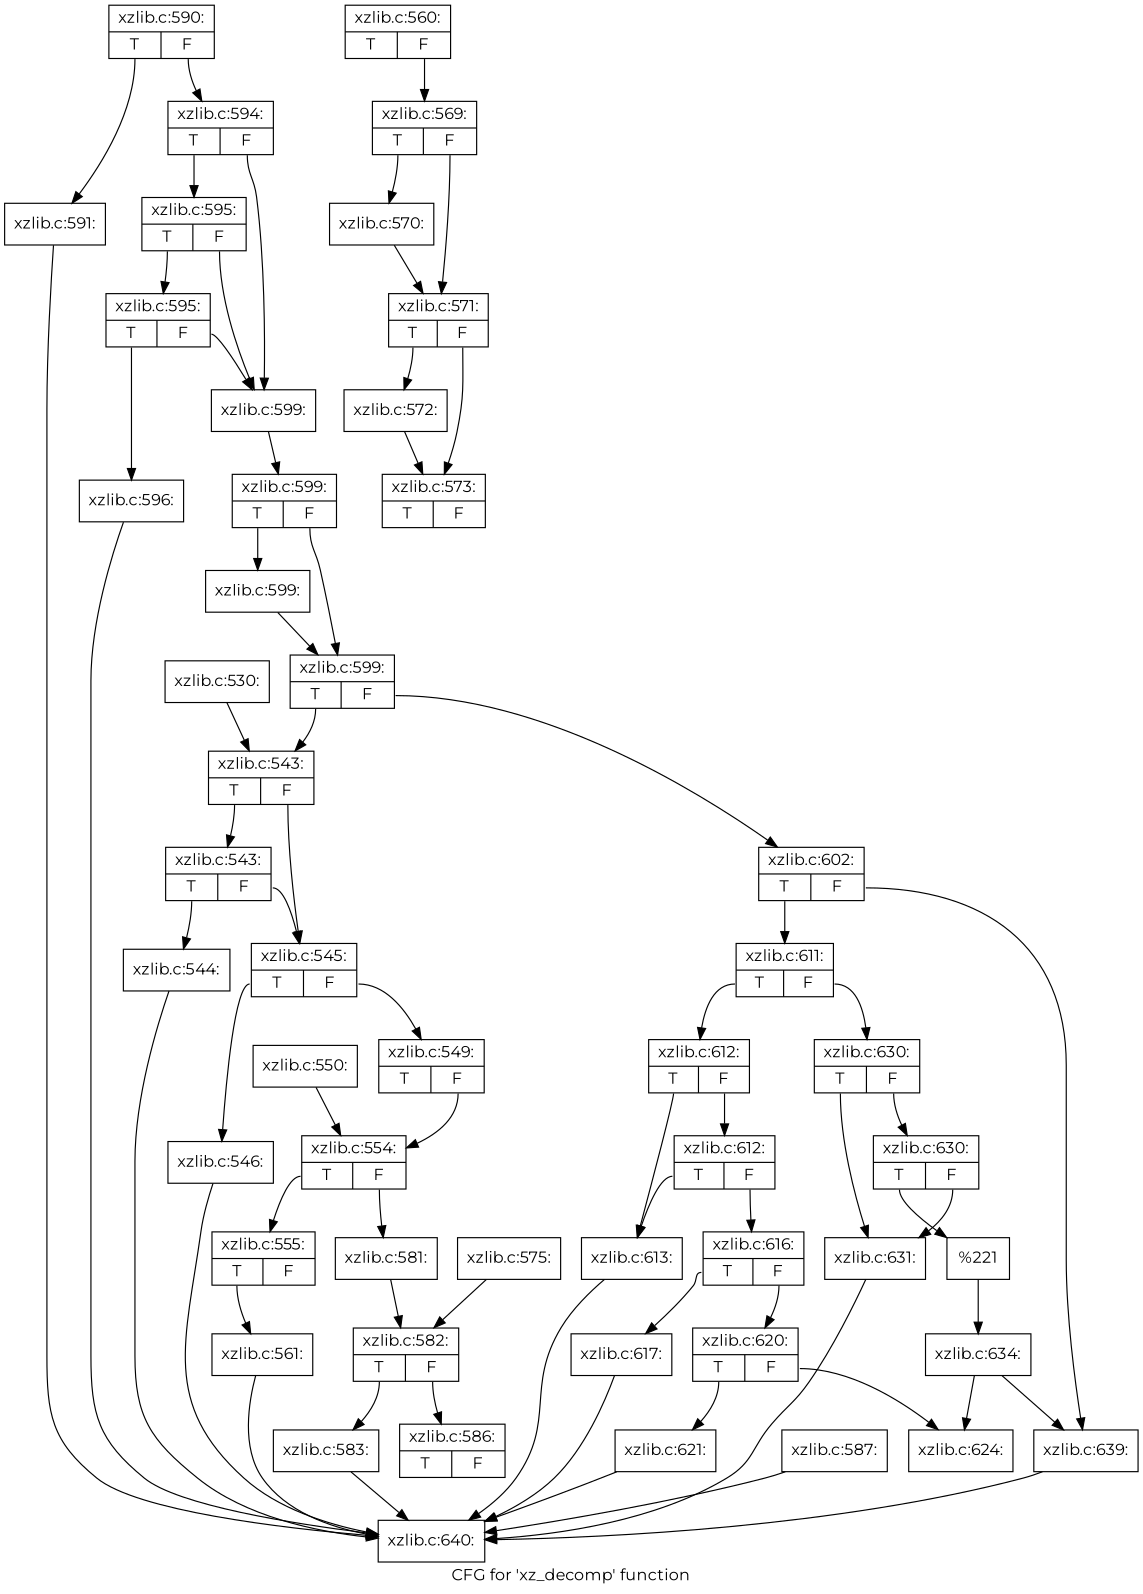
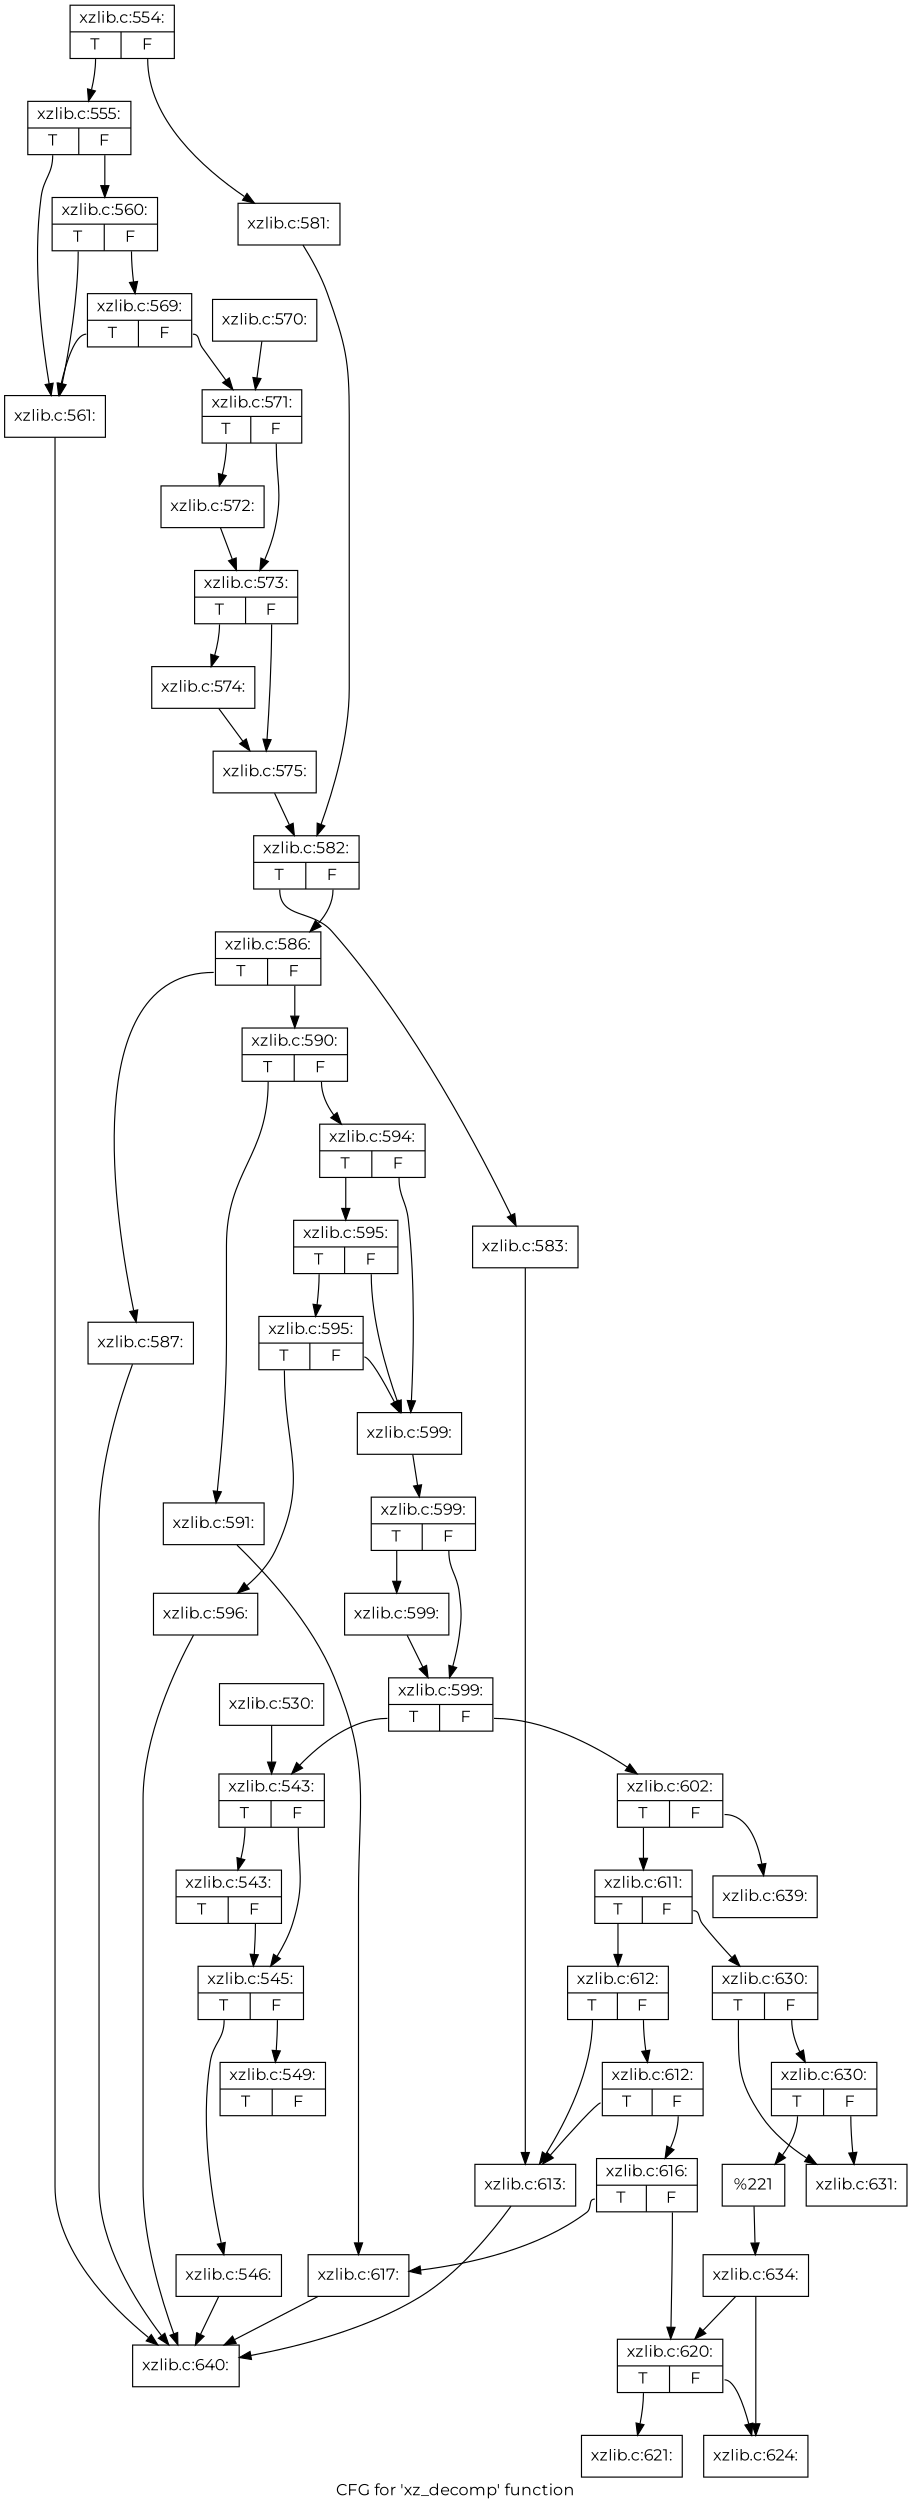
none -> (105, 170)
(396, 174) -> (69, 356)
none -> (73, 318)
none -> (270, 682)
none -> (203, 687)
(177, 970) -> none
none -> (295, 1001)
(47, 1009) -> (359, 1876)
(305, 1066) -> none
none -> (115, 1117)
(445, 1124) -> none
(1028, 1399) -> (719, 2314)
(729, 1477) -> none
(375, 1492) -> (525, 1710)
(557, 1495) -> none
(772, 1522) -> none
